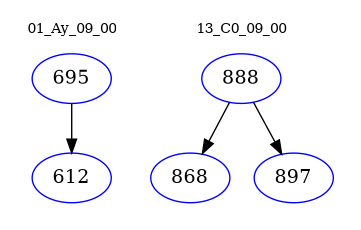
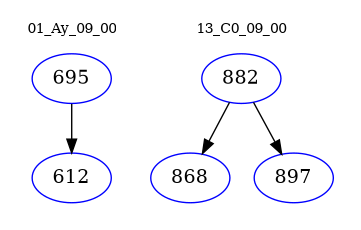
(241, 79) -> (241, 79)
